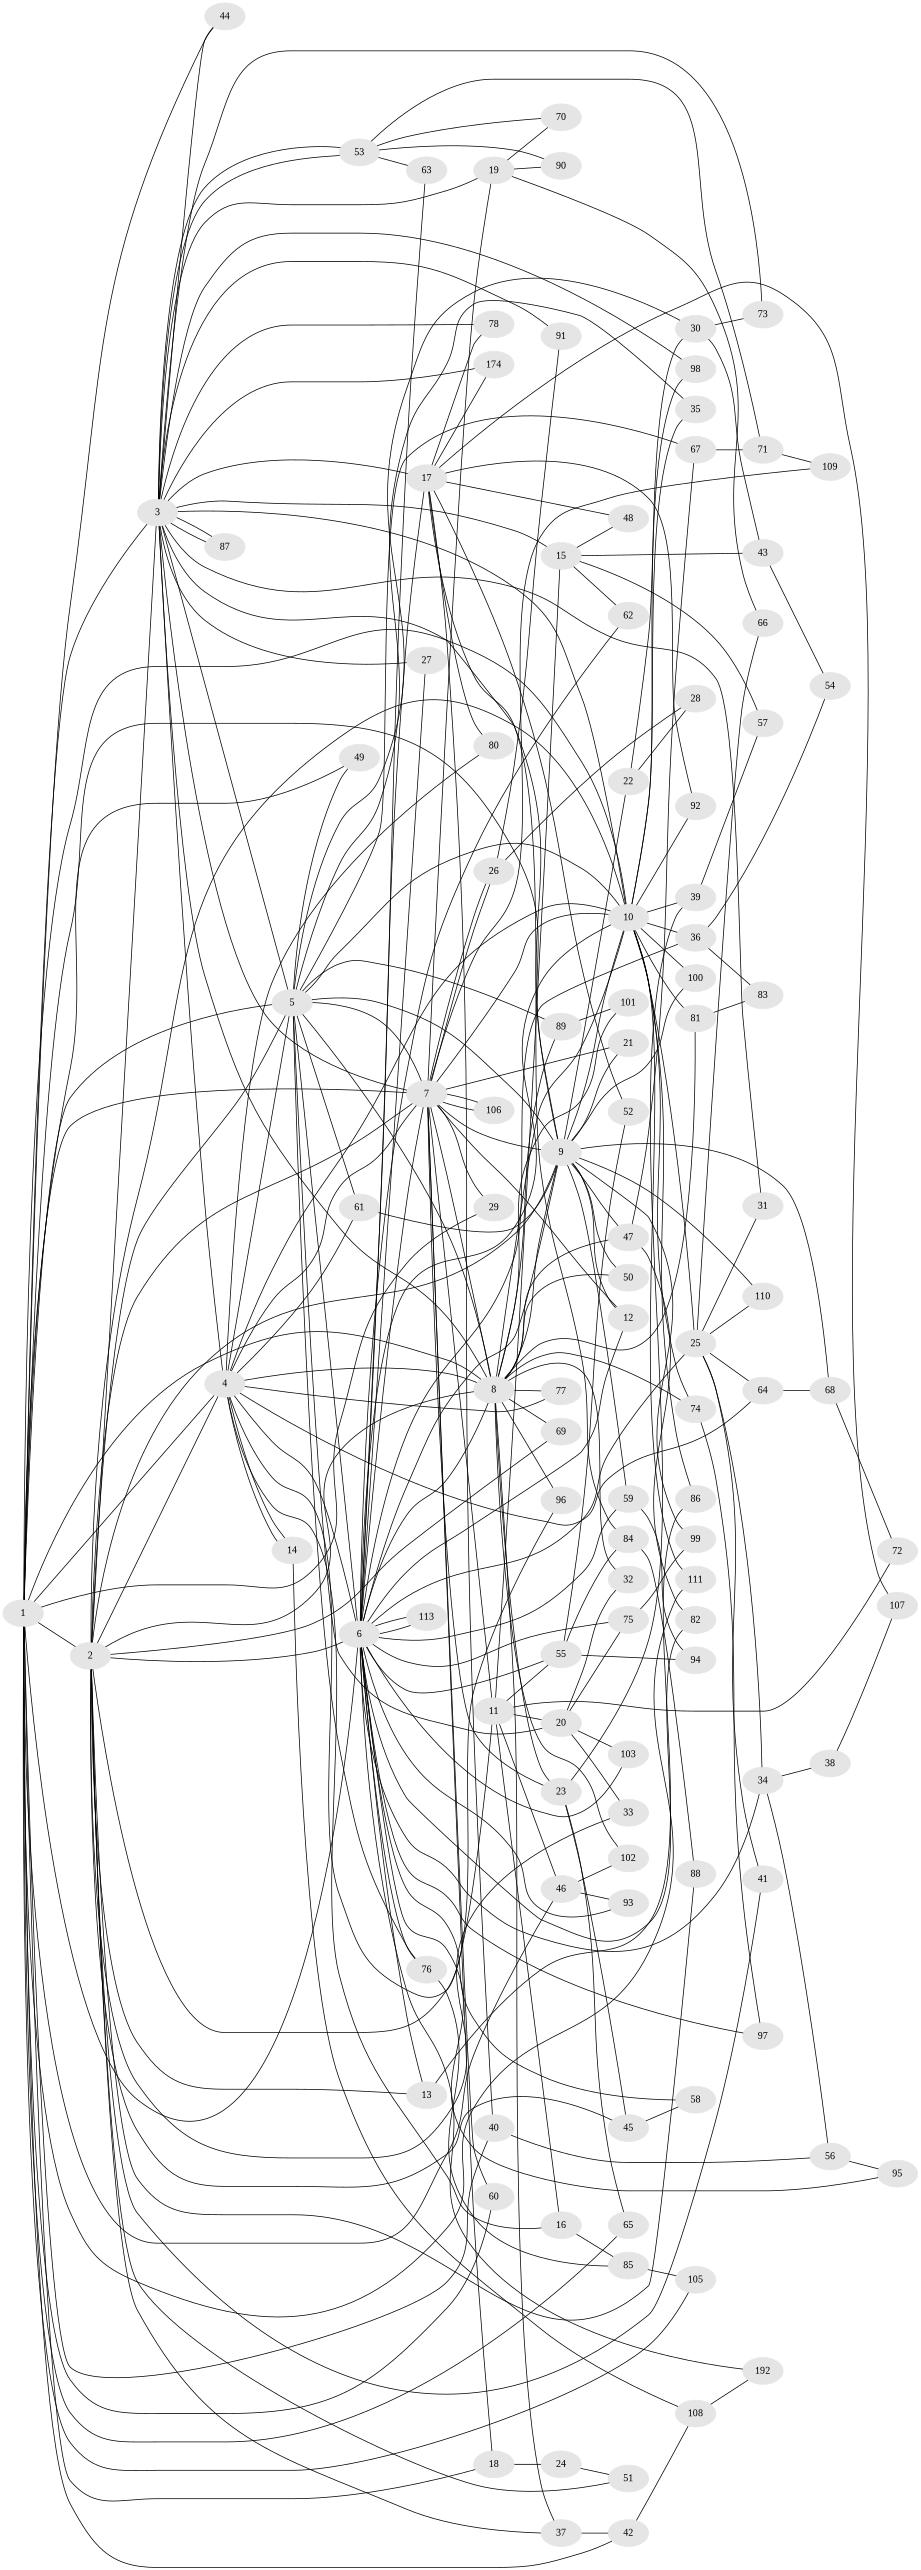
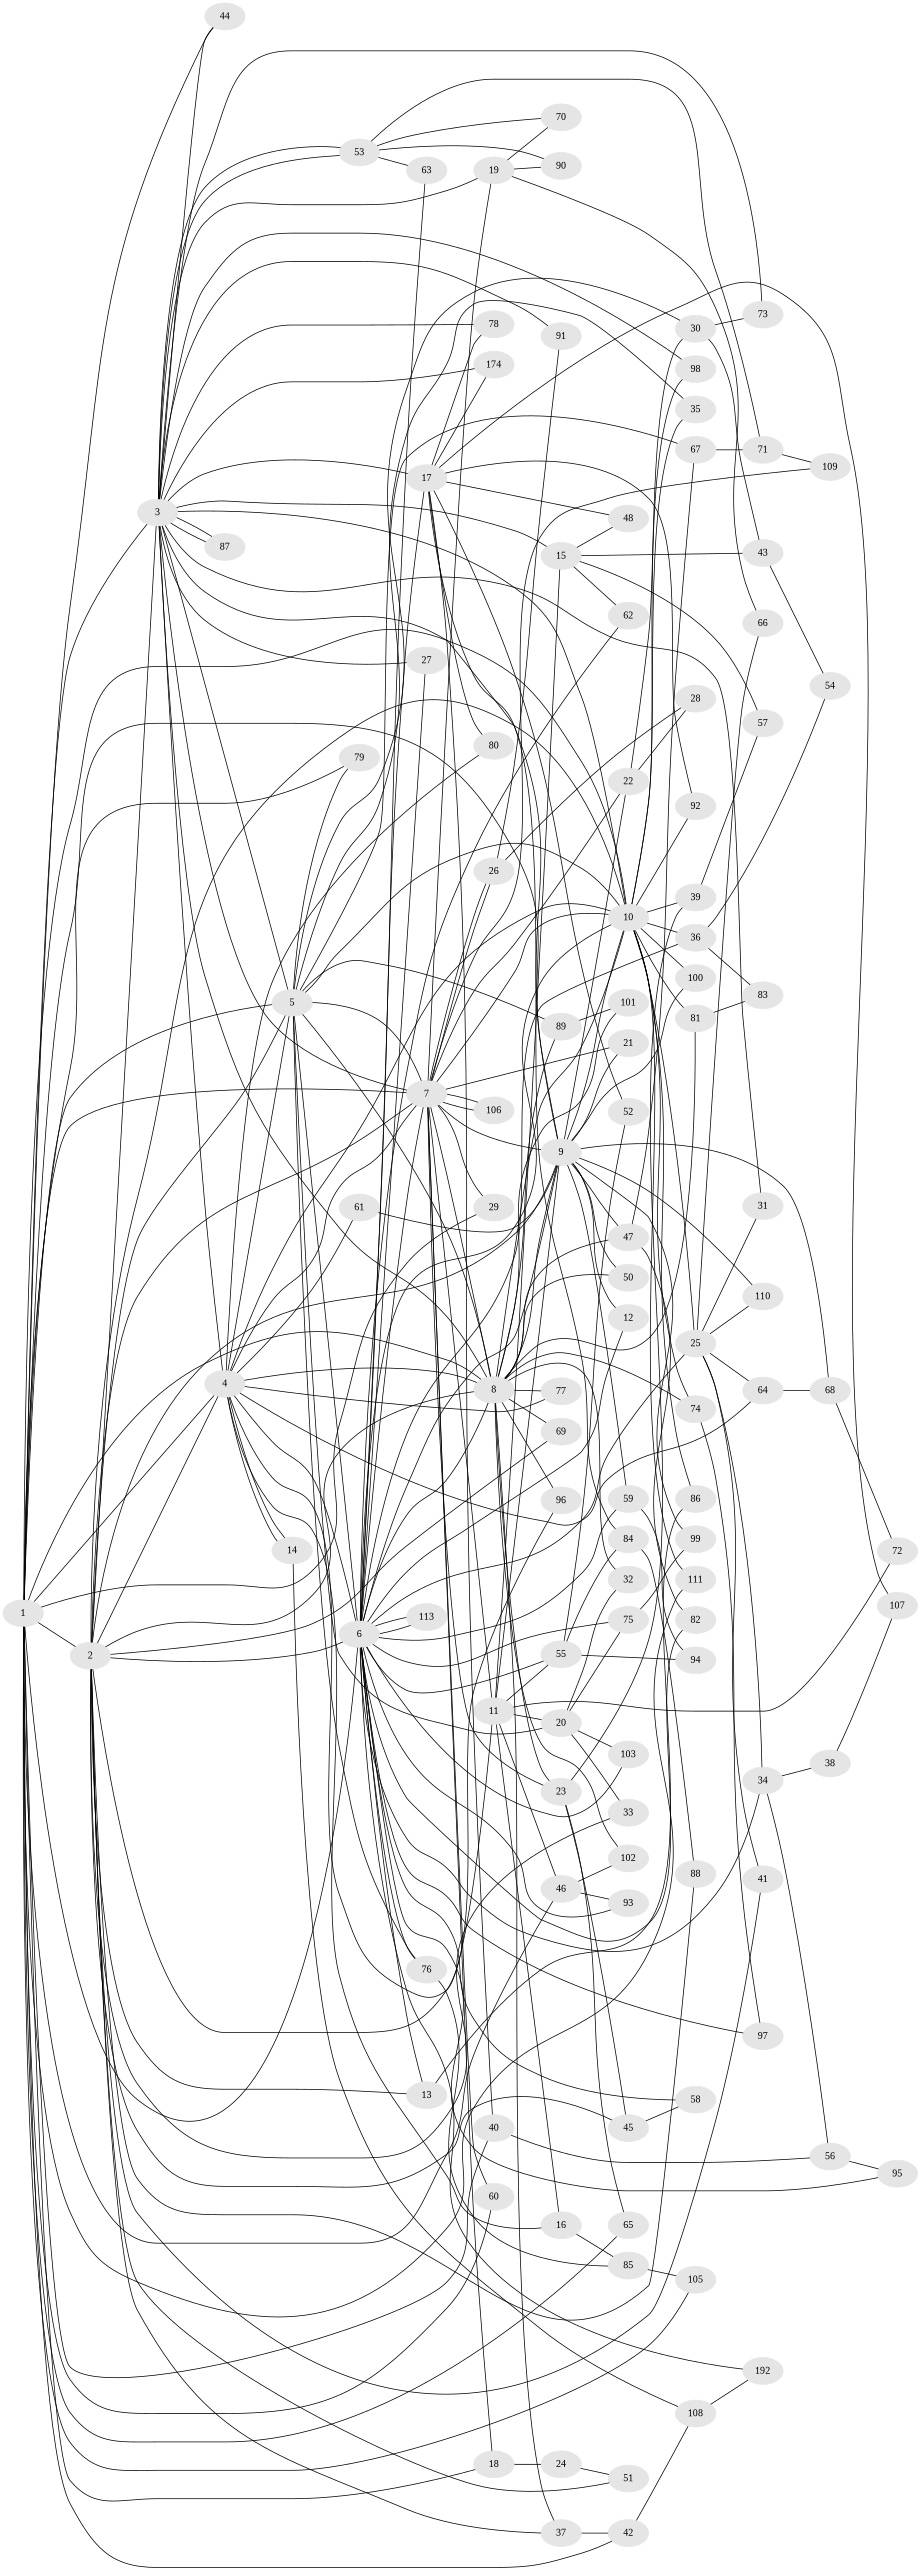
(359, 758) -> (359, 758)
(451, 1035) -> (528, 1432)
(326, 1105) -> none
(538, 1214) -> (521, 935)
